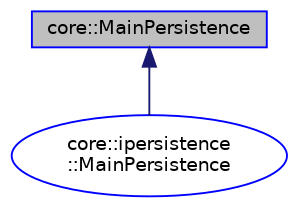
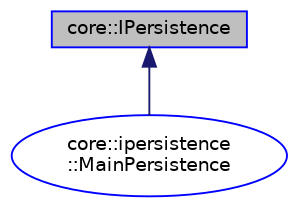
(149, 29) -> (149, 29)
